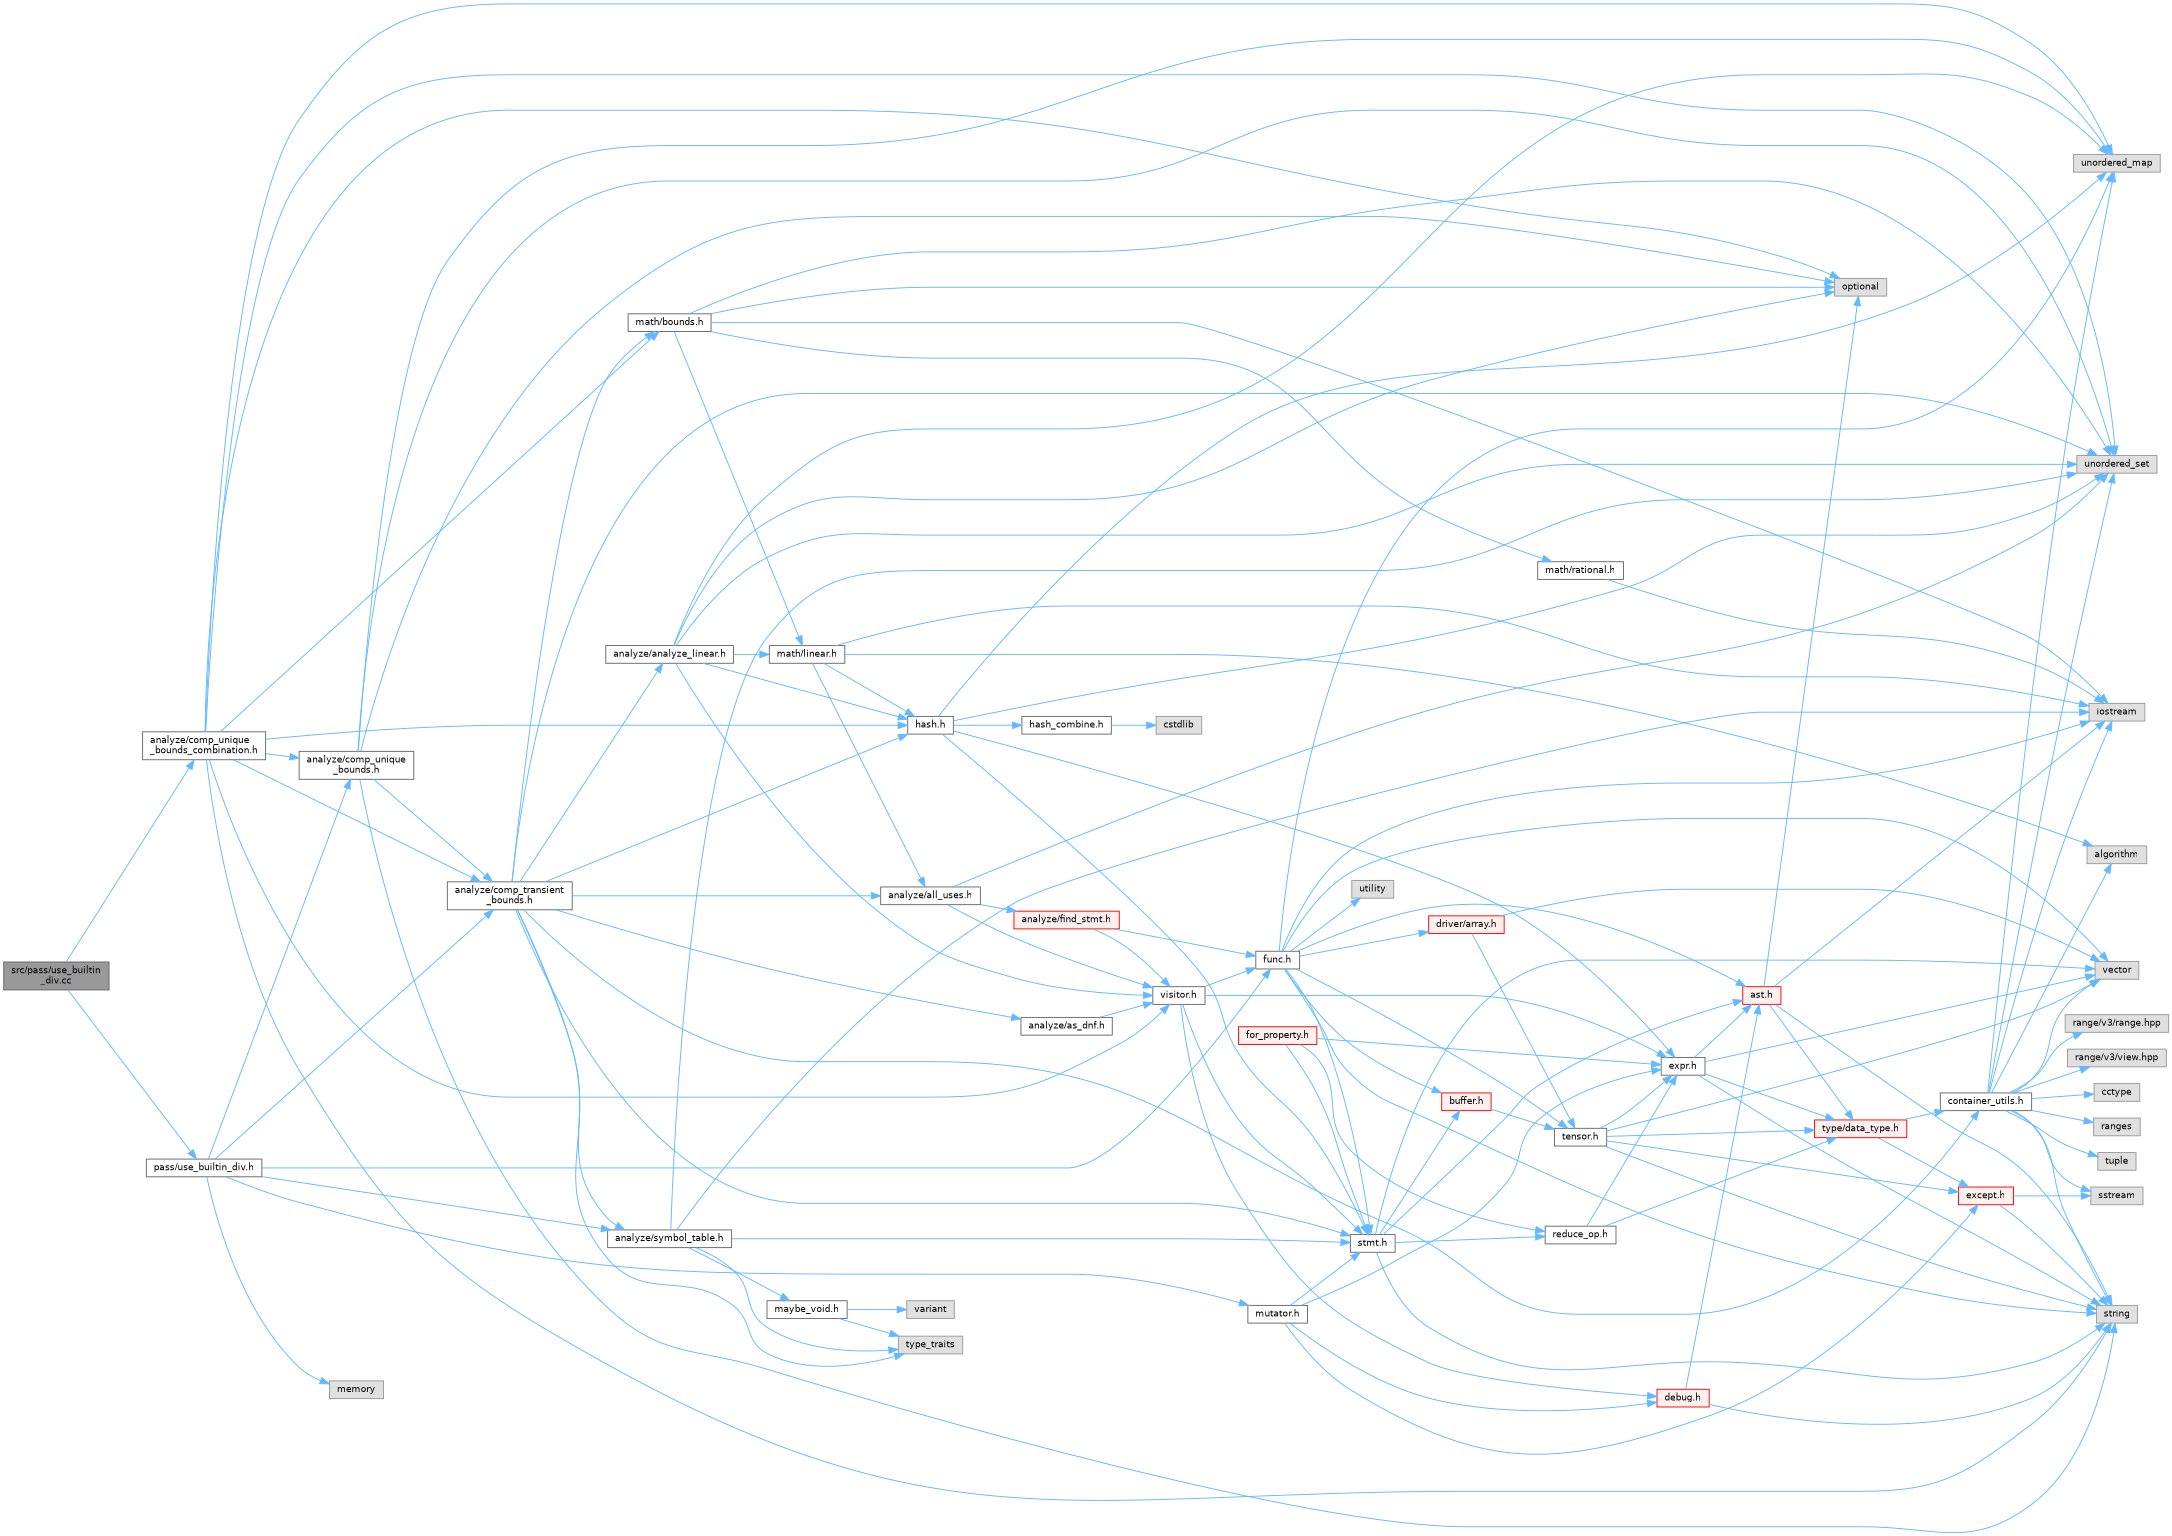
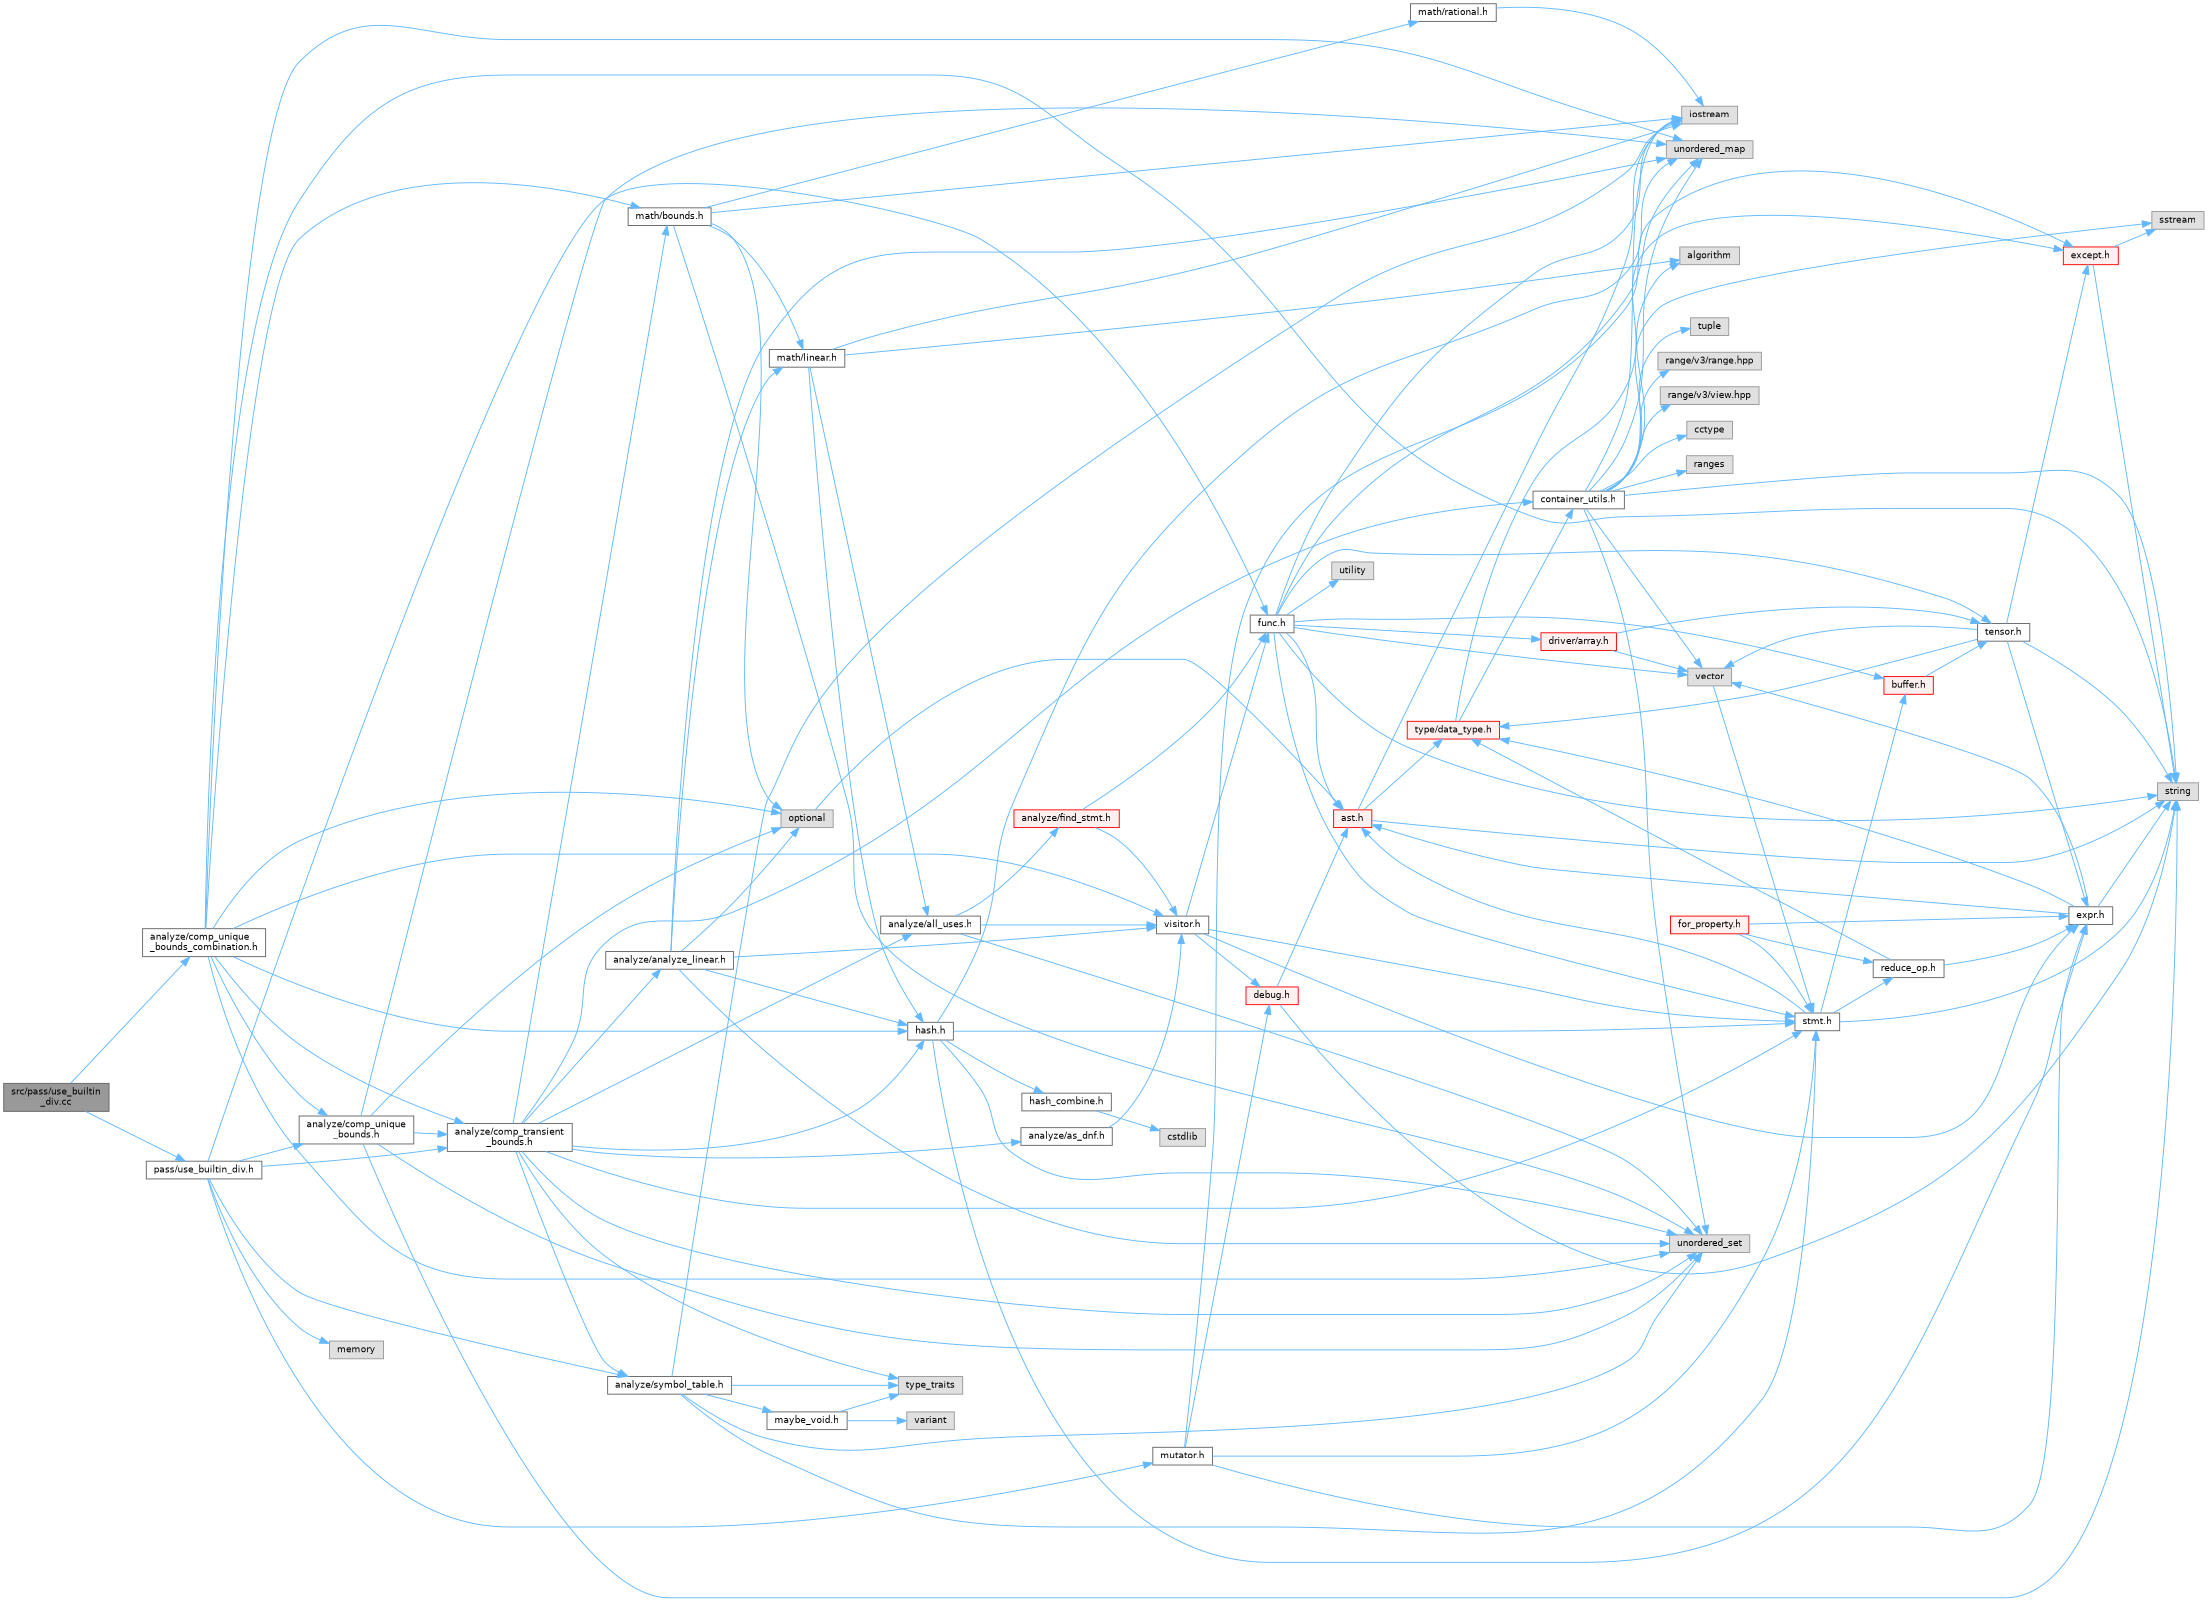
(1811, 646) -> (1064, 659)
(1650, 960) -> (1762, 845)
